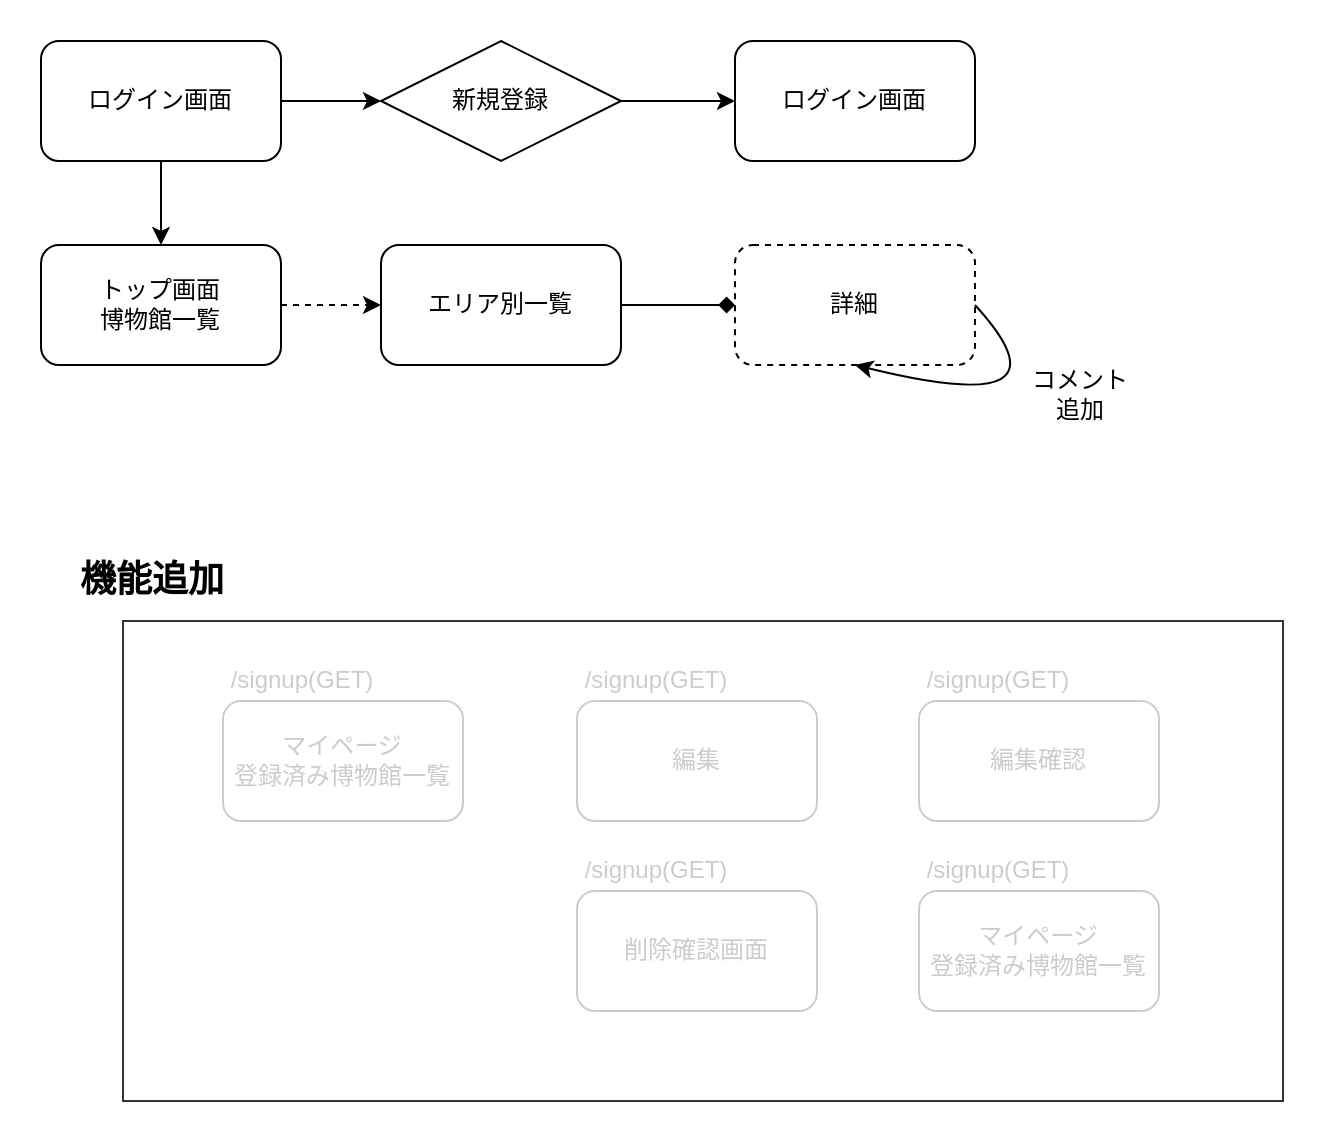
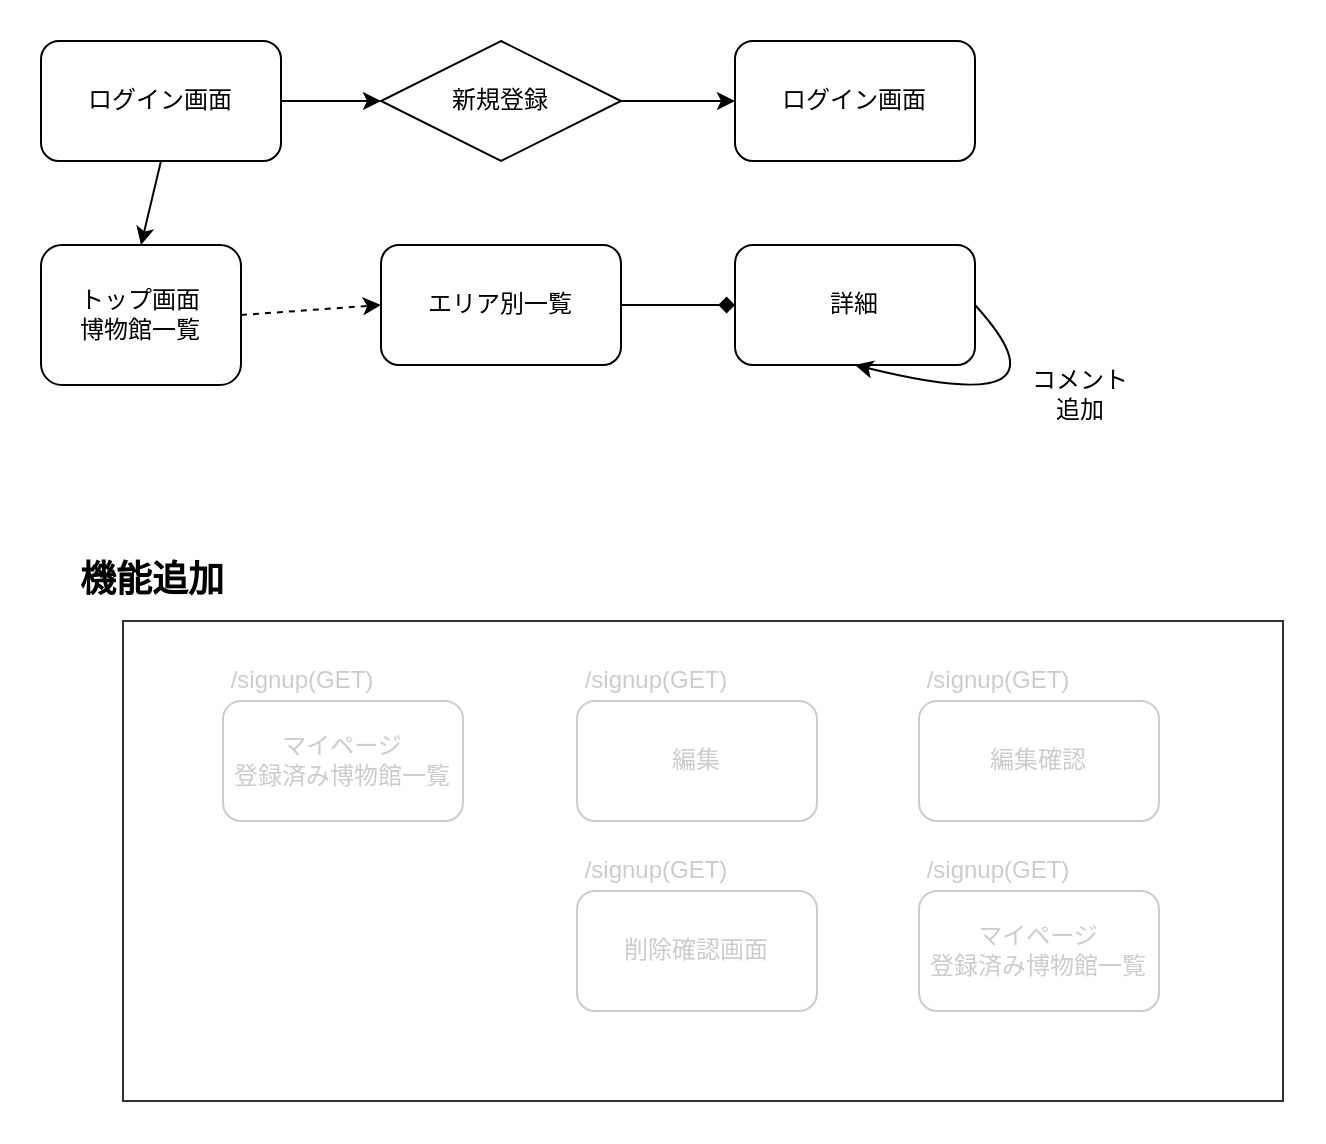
(161, 305) -> (141, 315)
(855, 305) -> (855, 305)
